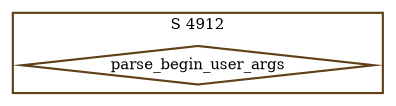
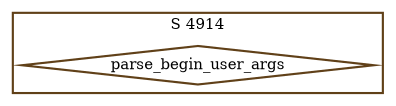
(198, 25) -> (198, 25)
